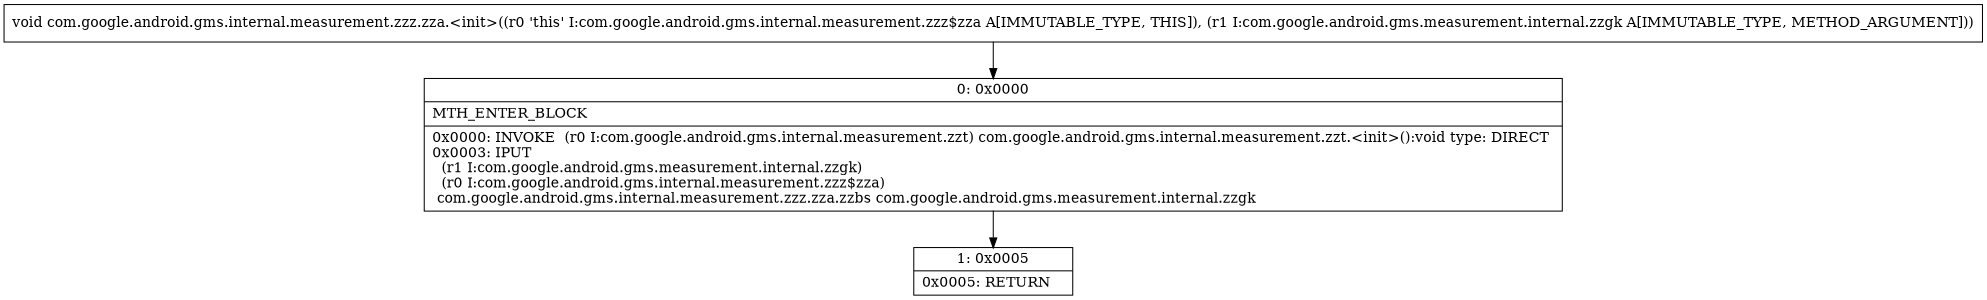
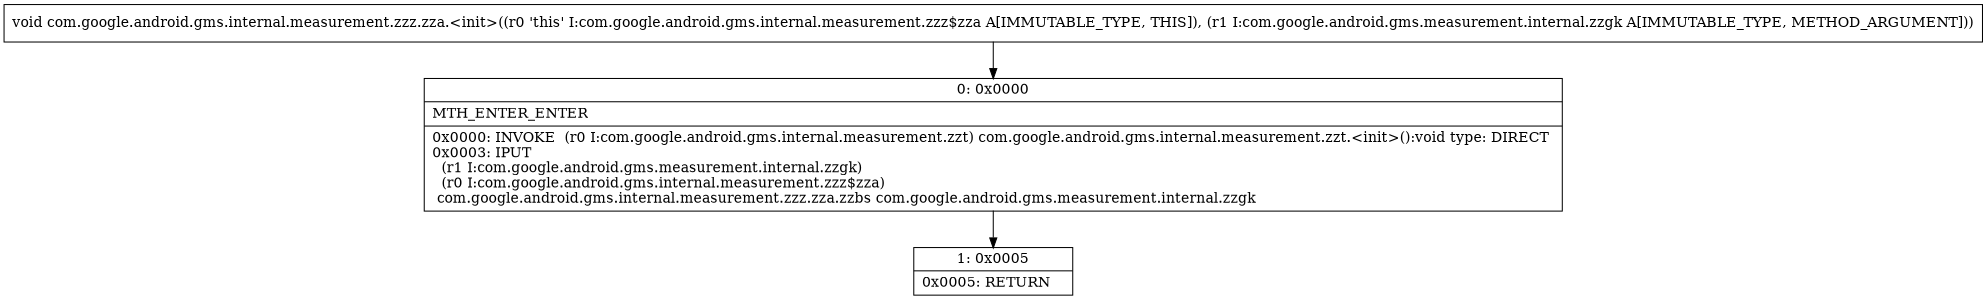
(510, 113) -> (510, 113)
